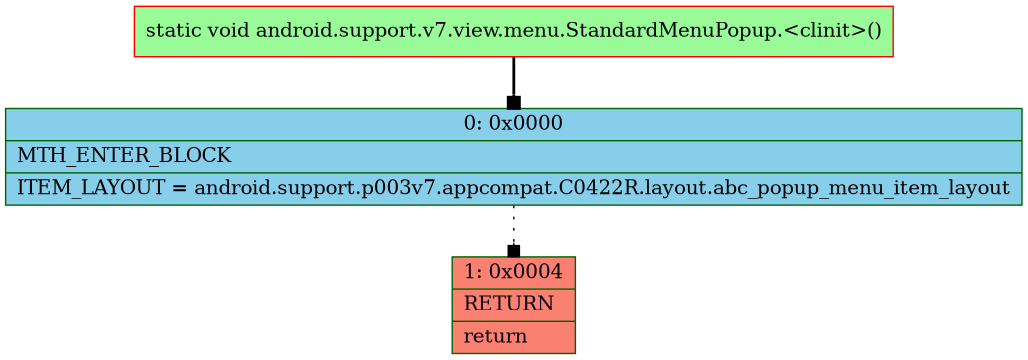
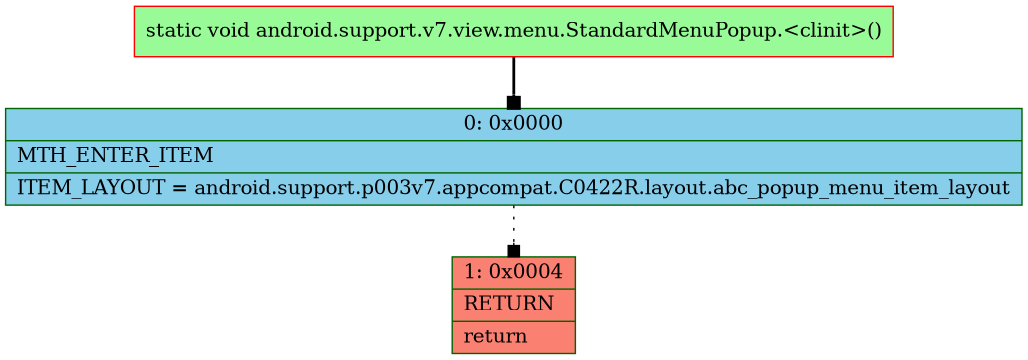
(125, 156) -> (115, 156)
